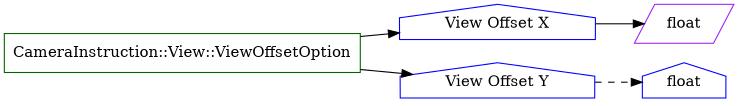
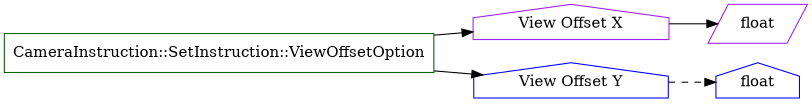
(497, 24) -> (571, 24)
(182, 53) -> (219, 53)
